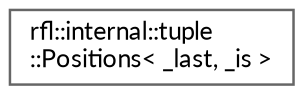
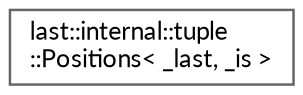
(152, 47) -> (152, 47)
